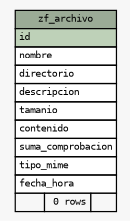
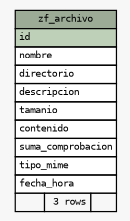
(70, 202) -> (70, 202)
